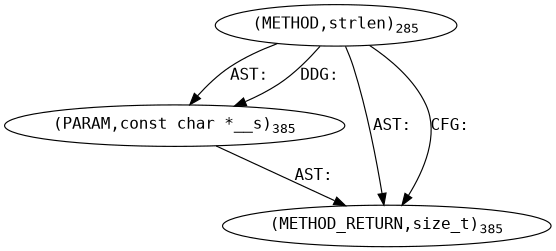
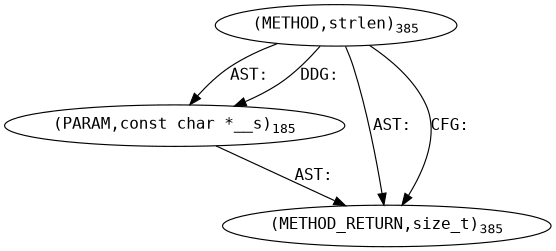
(408, 24) -> (408, 24)
(284, 124) -> (284, 124)
